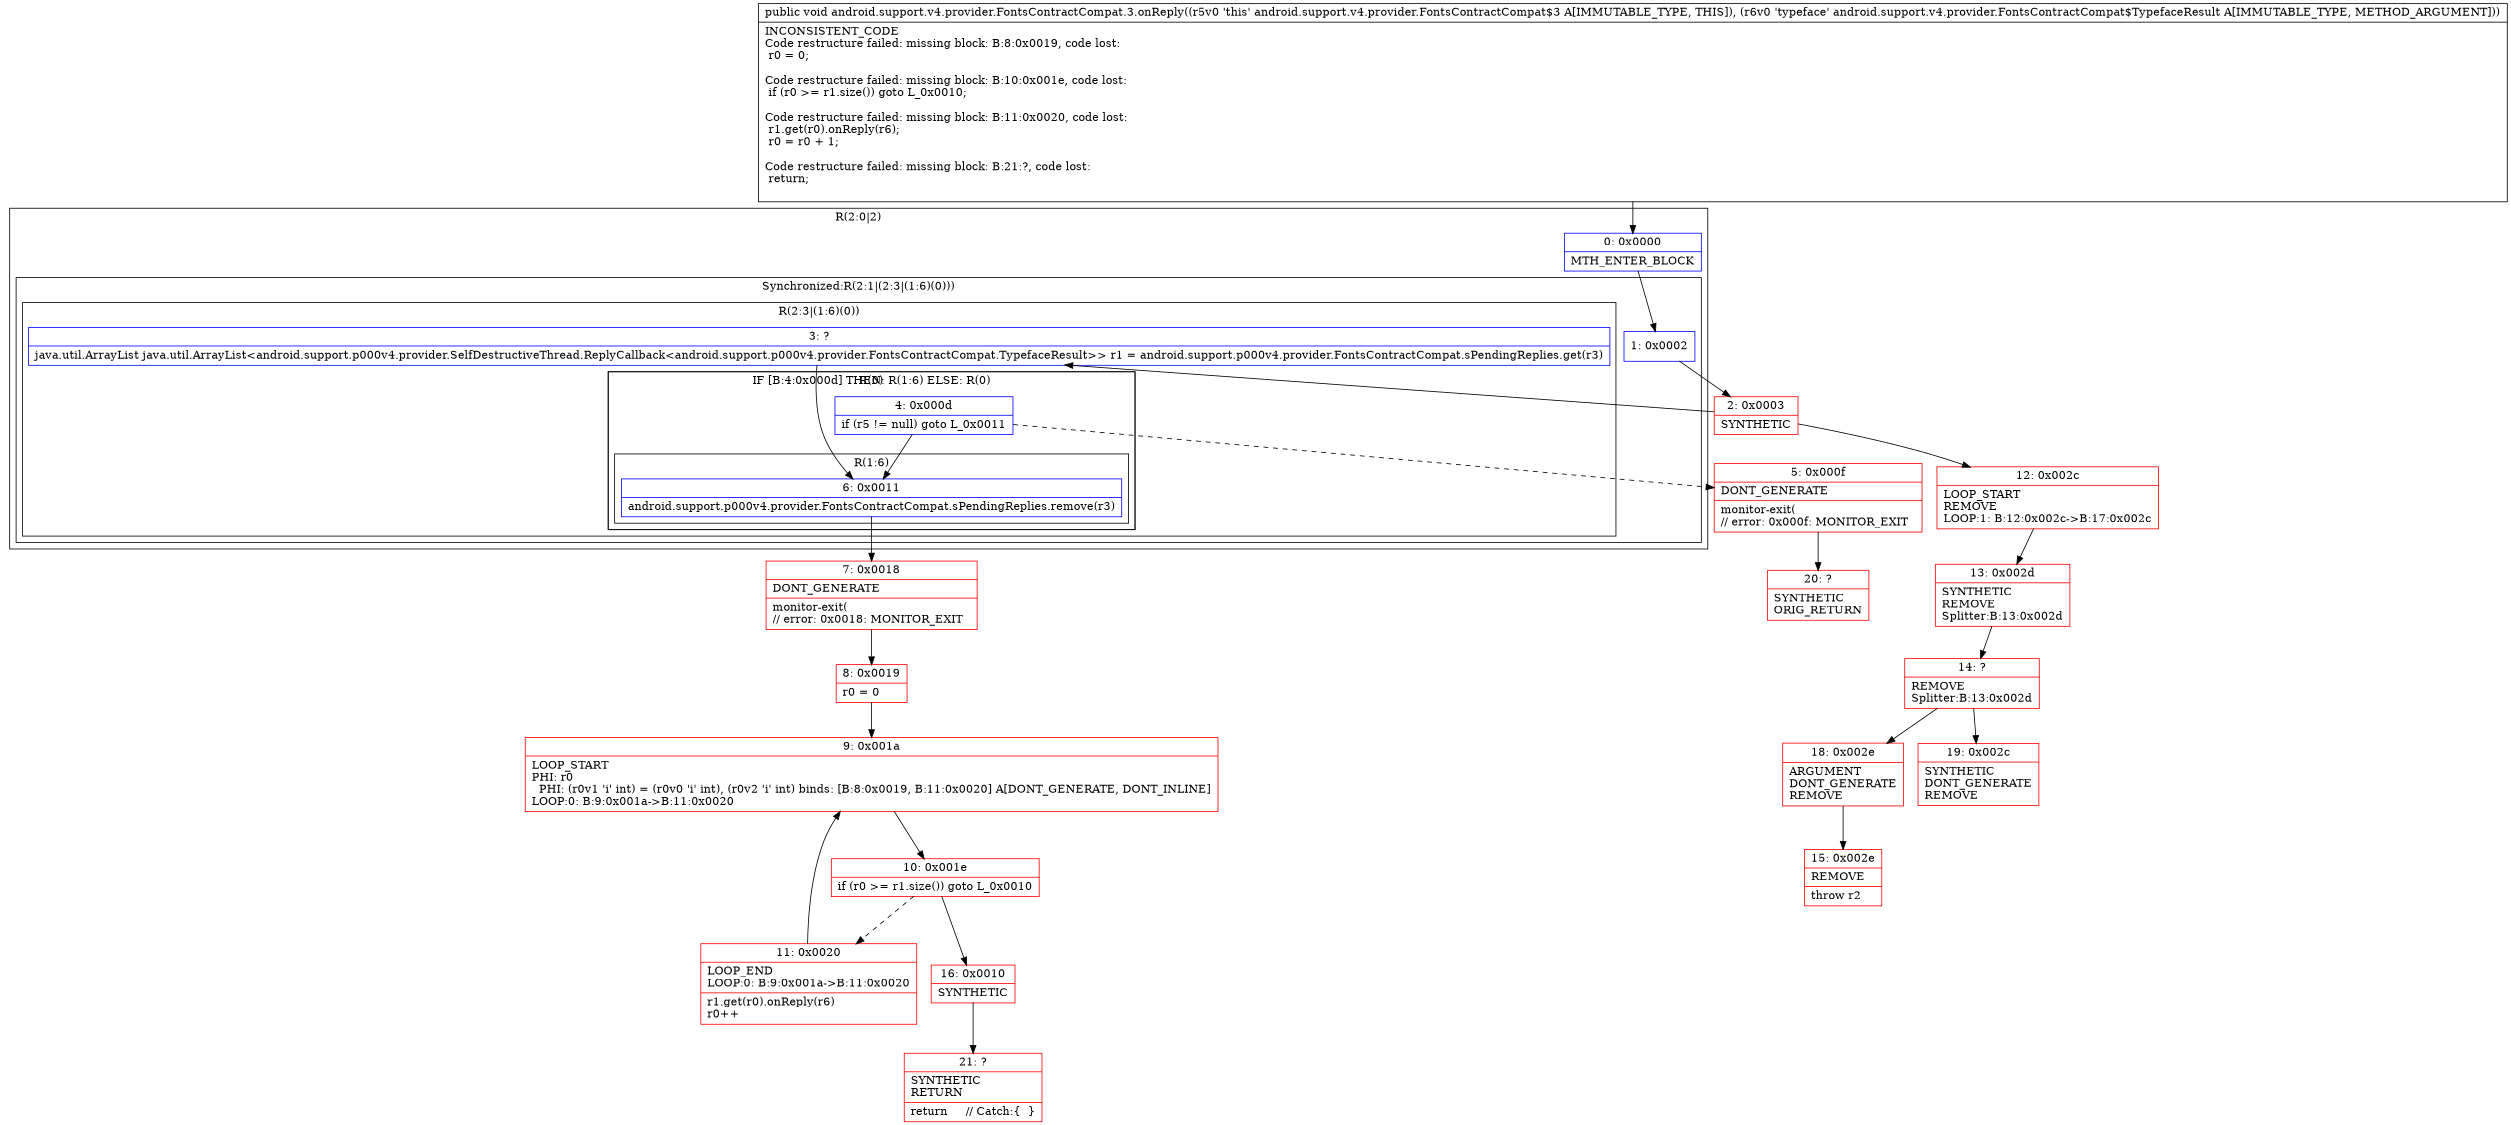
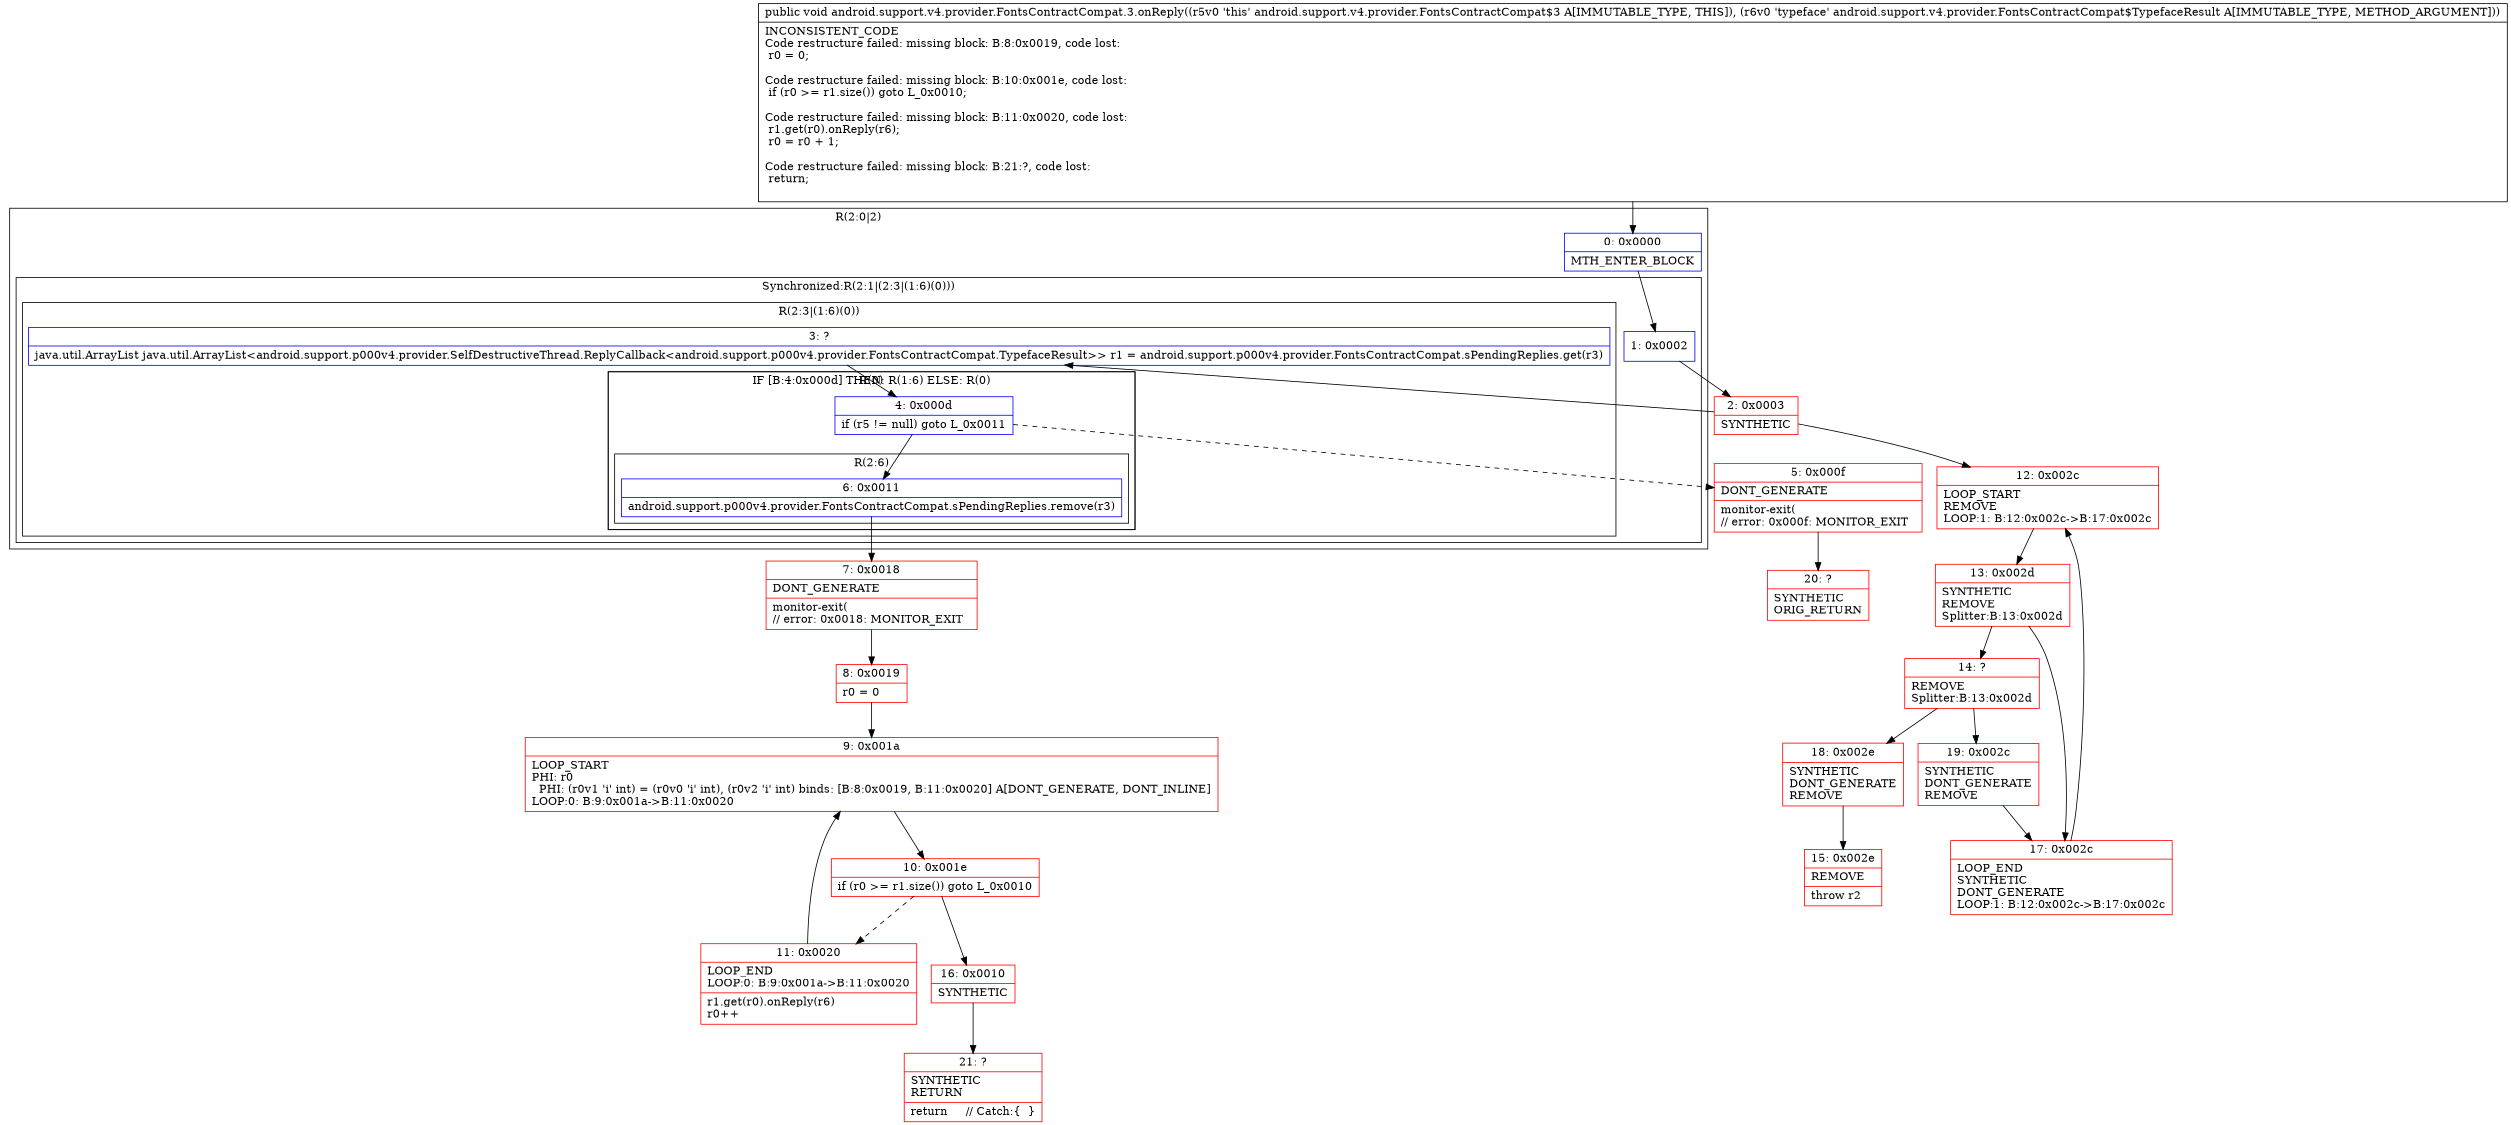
(820, 423) -> (868, 379)
(872, 463) -> (872, 463)
(1825, 772) -> (1825, 772)
none -> (2061, 878)
